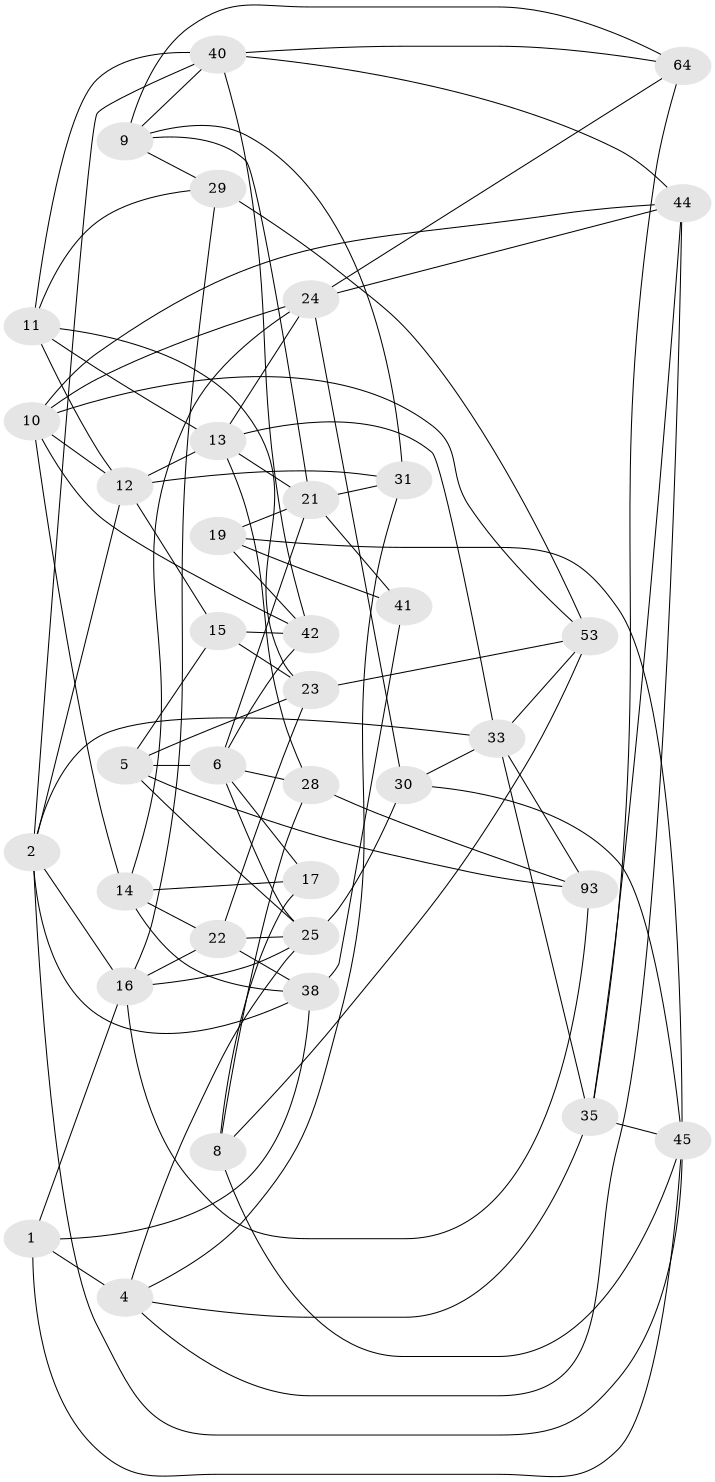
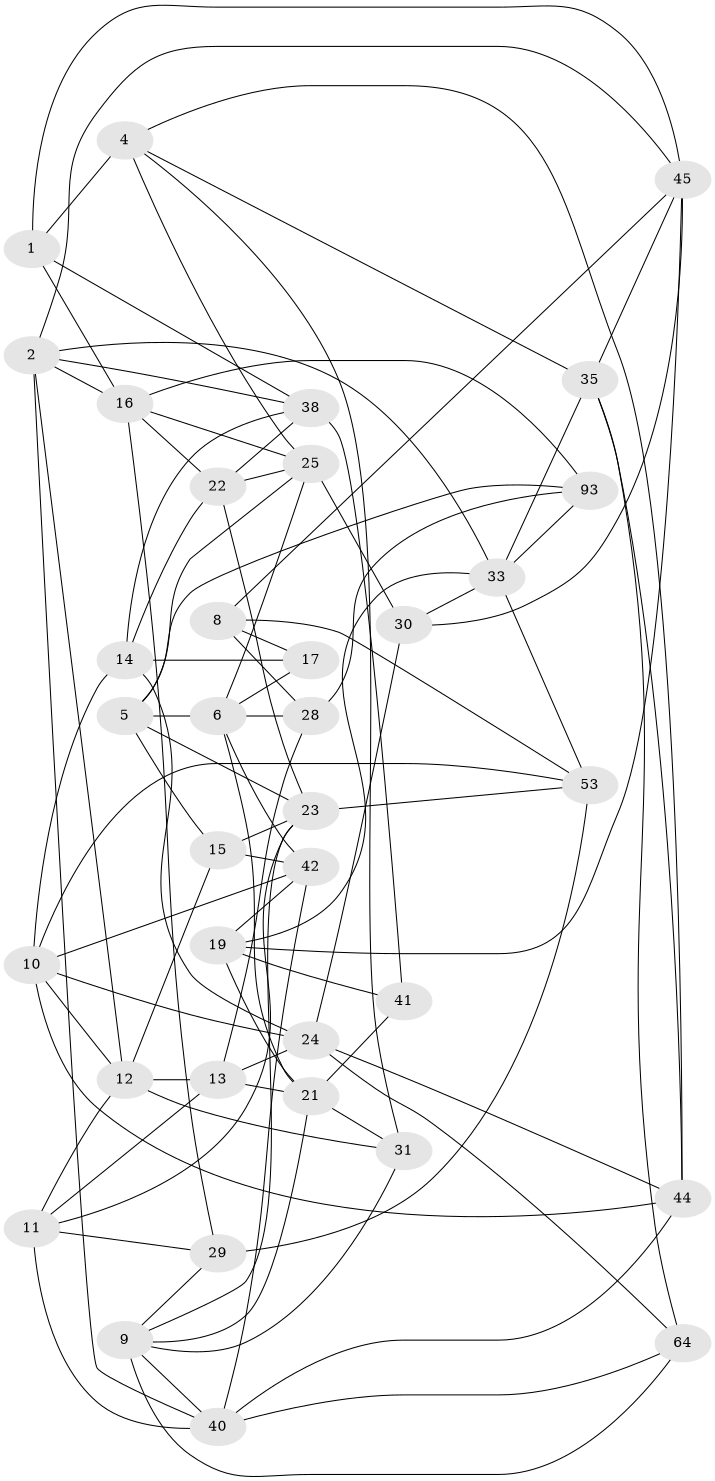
(444, 490) -> (354, 748)
none -> (271, 1107)
